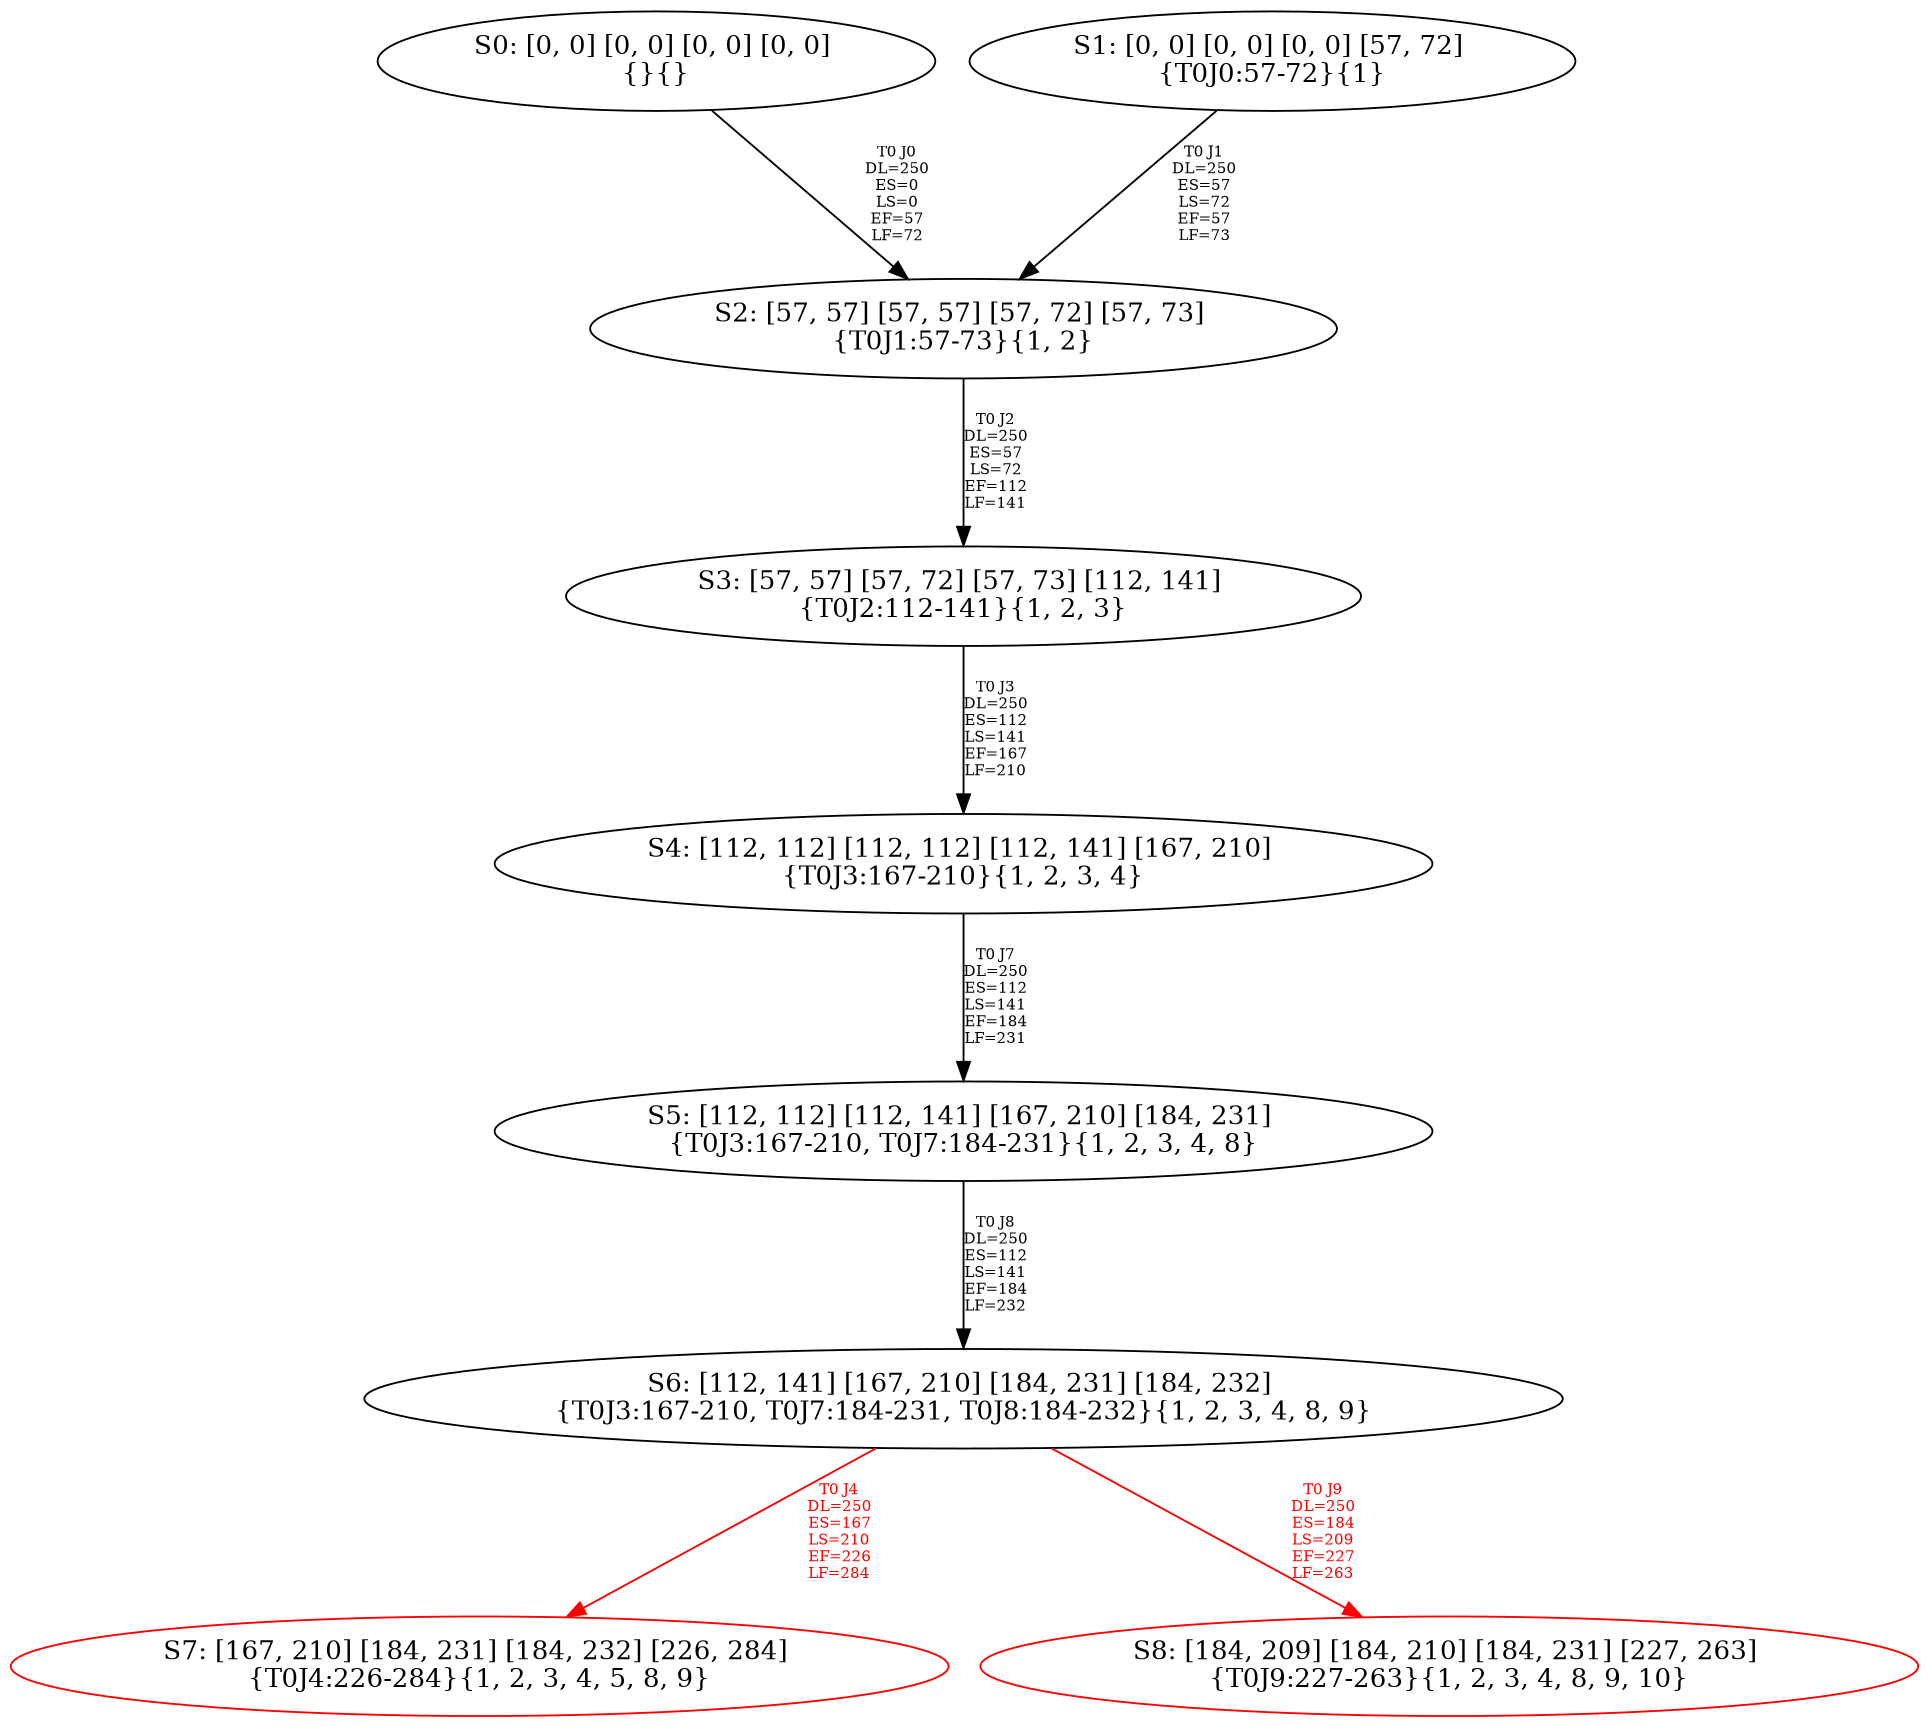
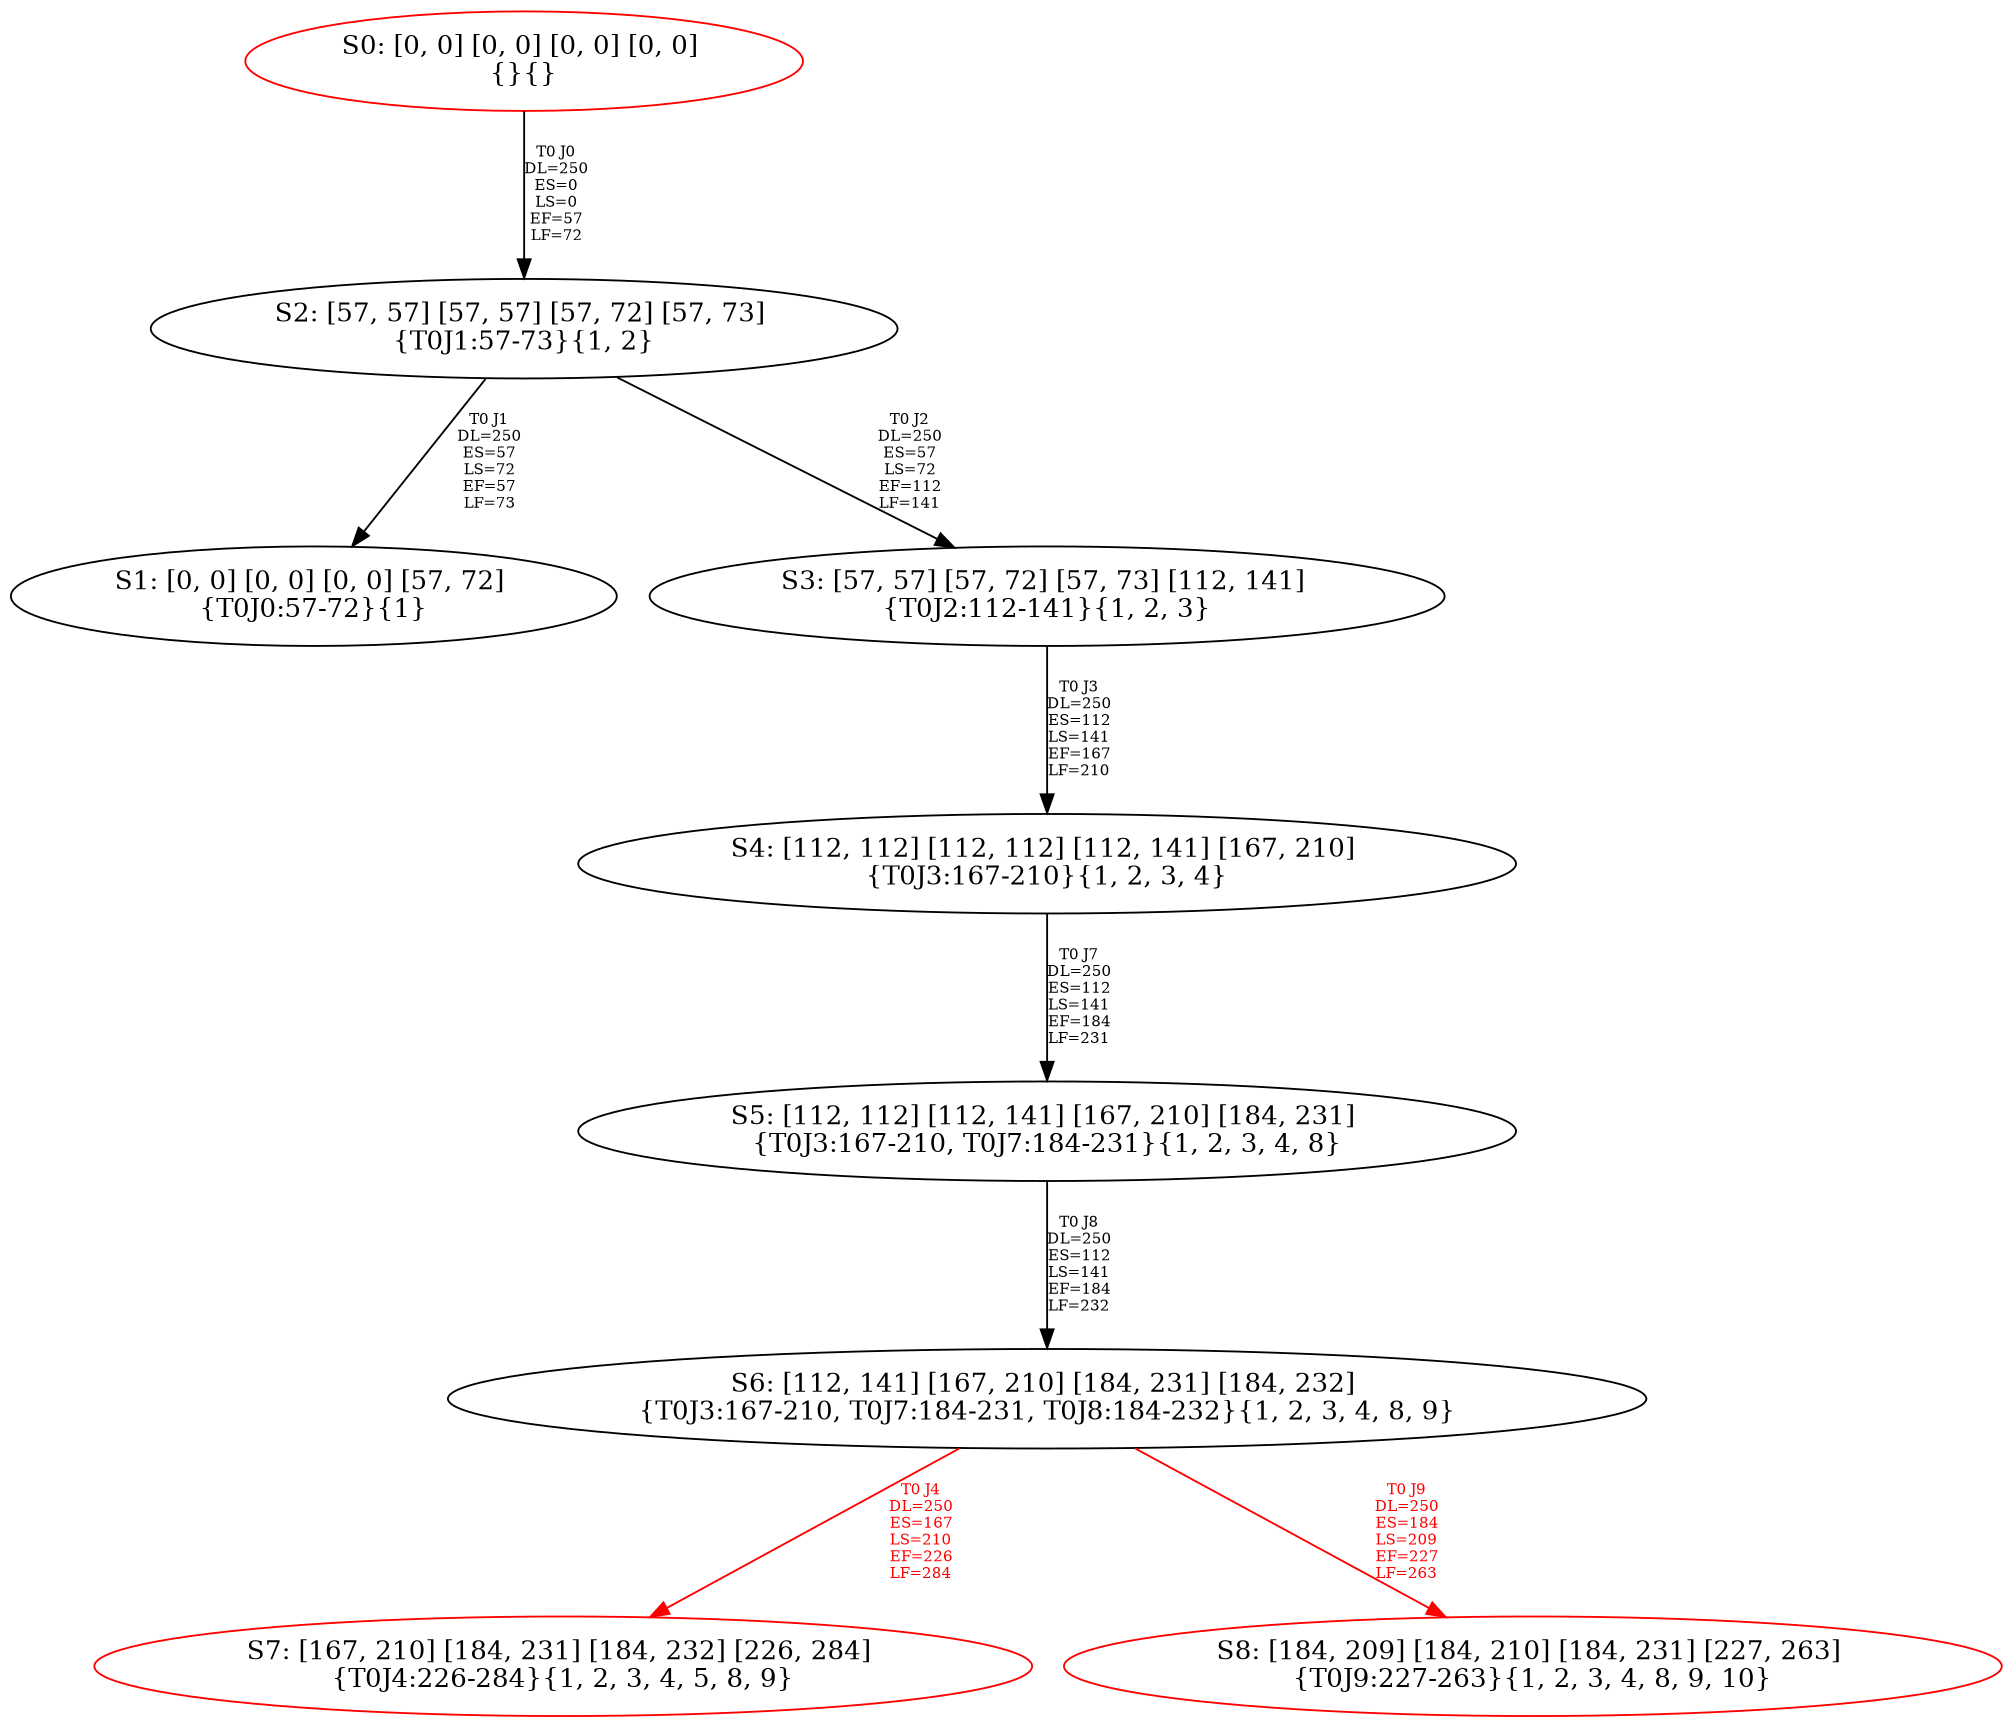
(656, 61) -> (524, 61)
(1125, 189) -> (425, 455)
